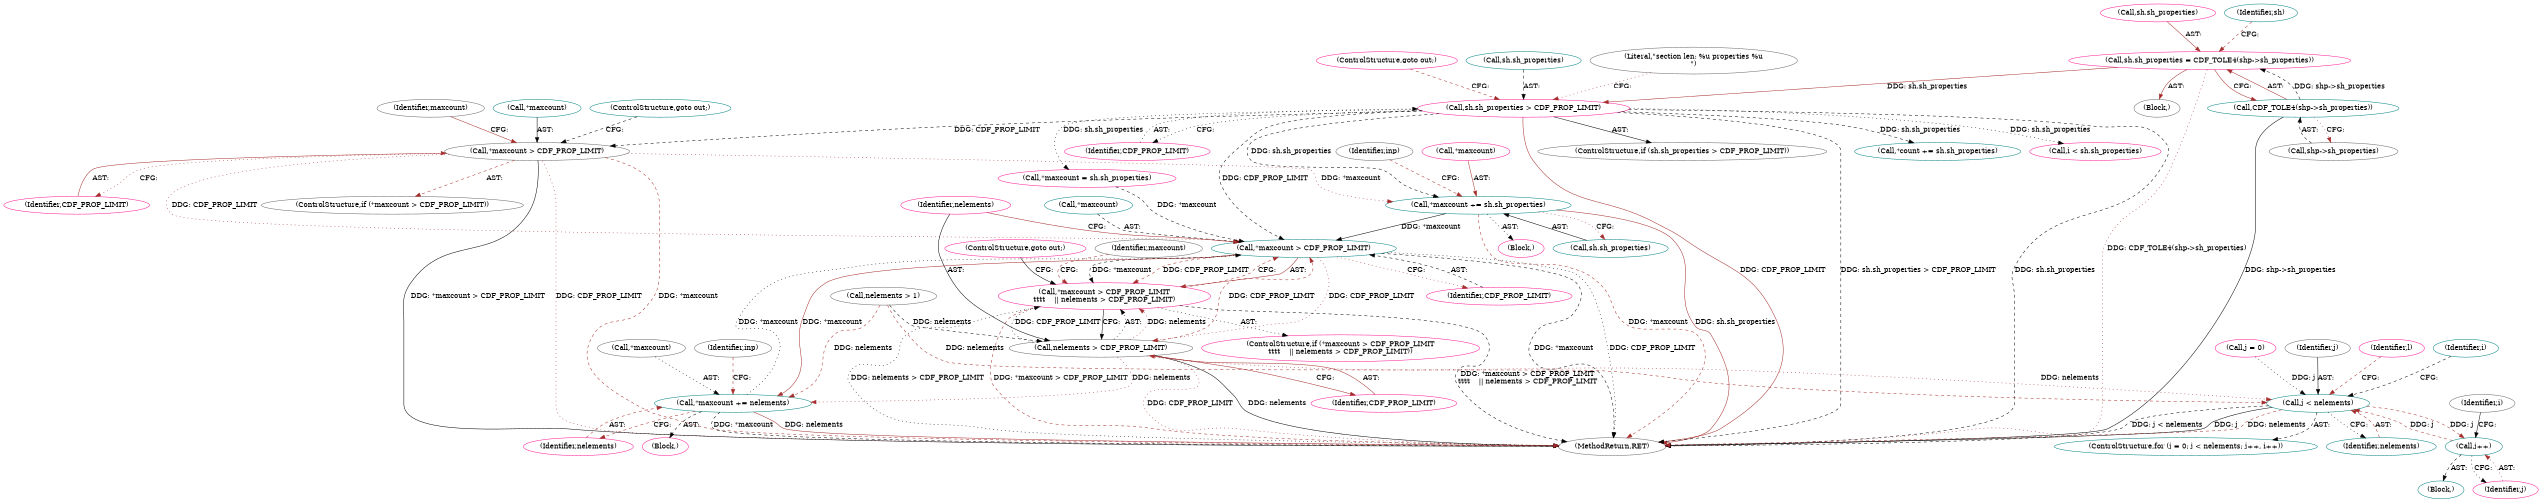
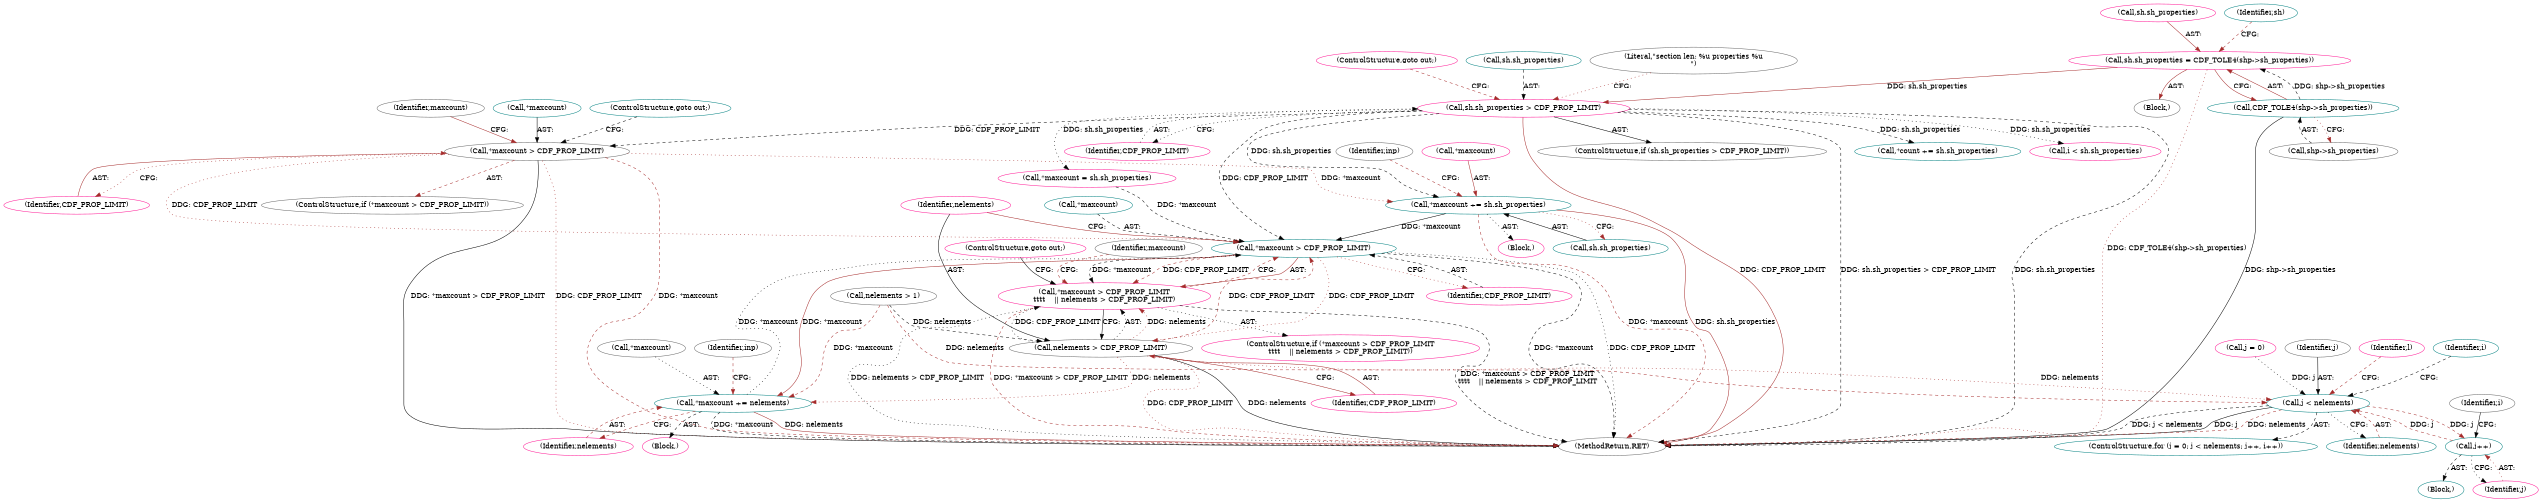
(863, 348) -> (863, 348)
